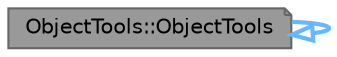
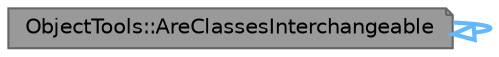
(150, 28) -> (231, 28)
